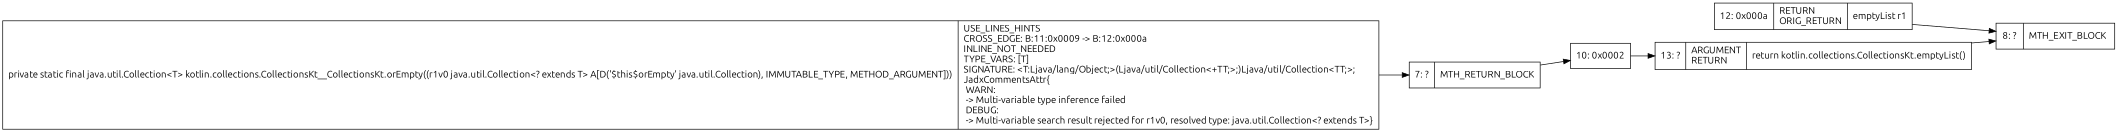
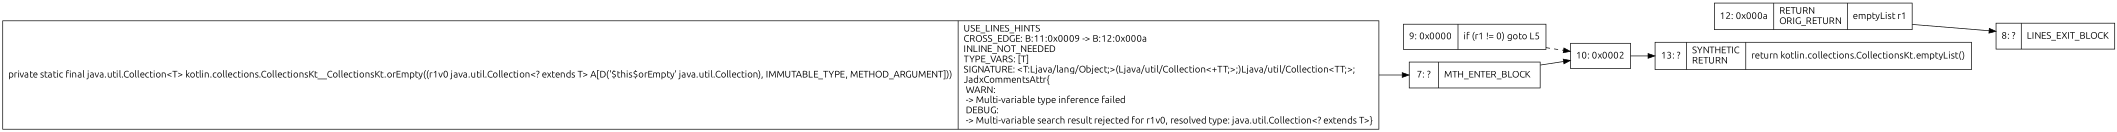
(2068, 36) -> (2068, 36)
none -> (1475, 37)
(1980, 42) -> none
(1716, 50) -> (1716, 50)
(1487, 75) -> (1487, 75)
